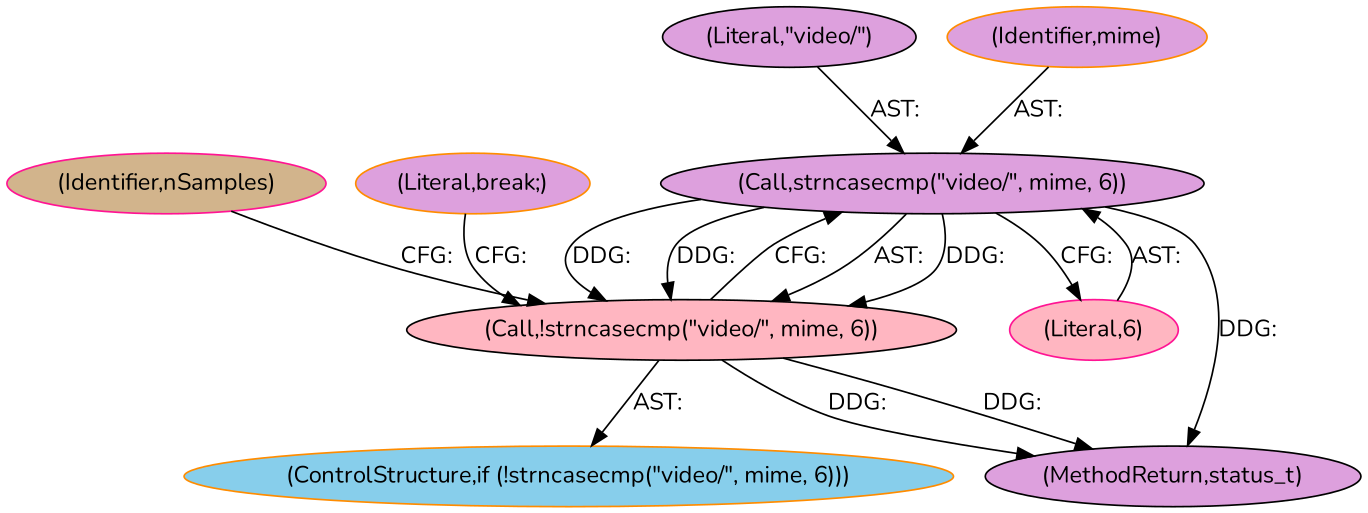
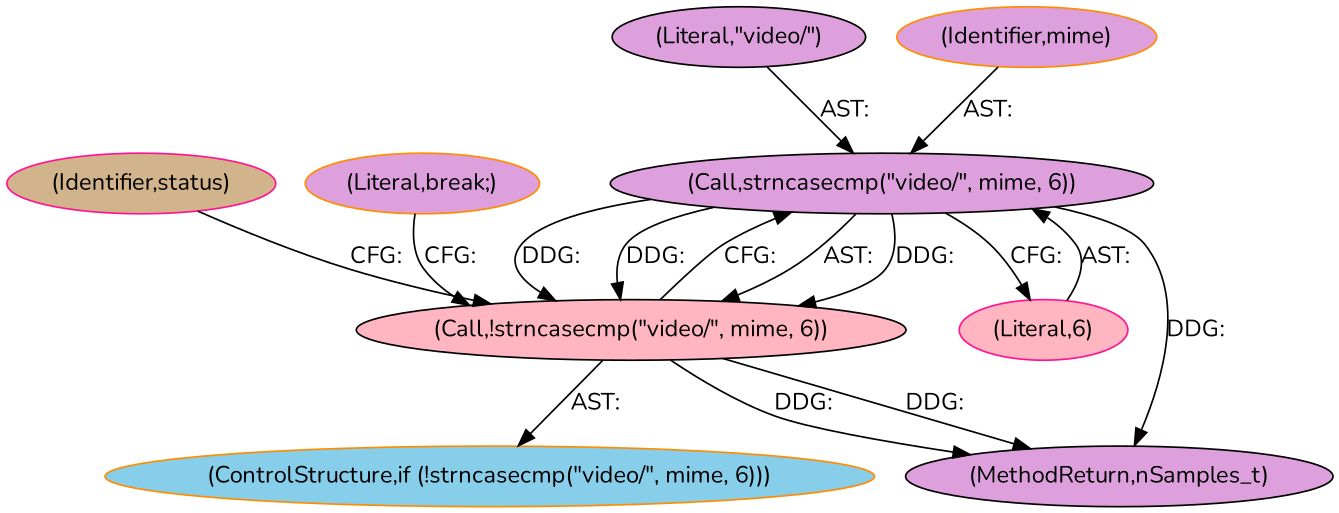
(166, 183) -> (141, 183)
(1173, 476) -> (1119, 476)
